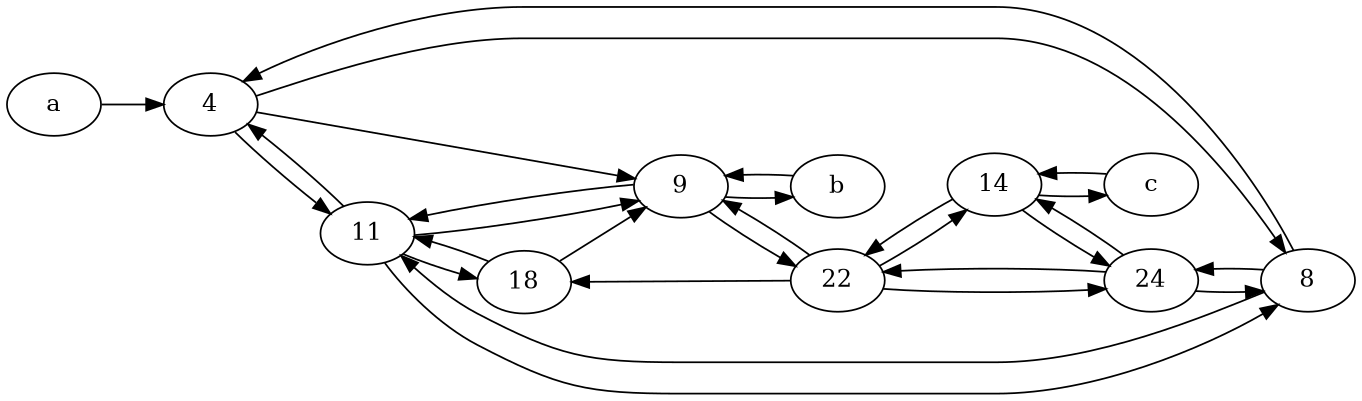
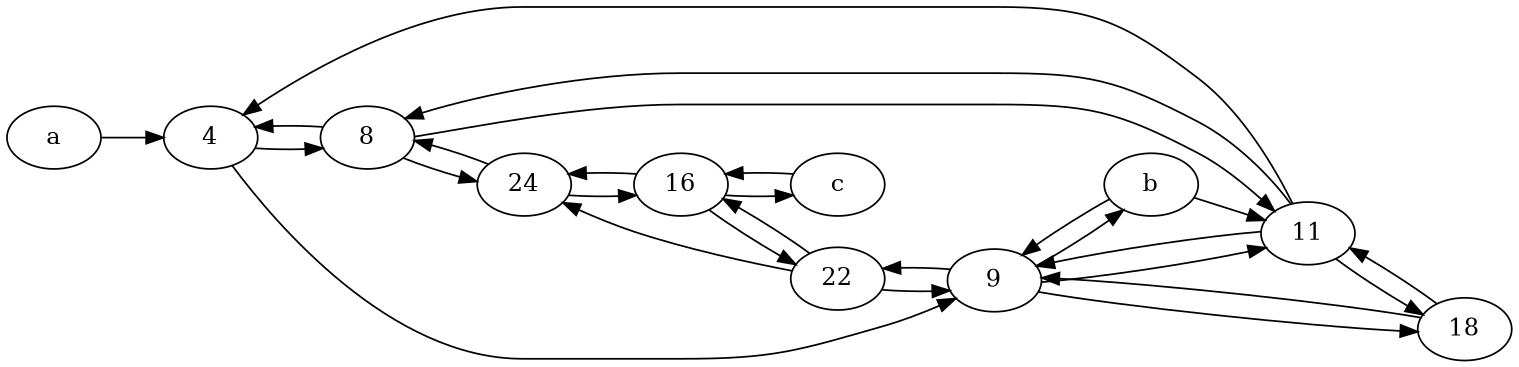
(275, 168) -> (1221, 206)
(994, 185) -> (681, 185)
(1003, 269) -> none
(690, 281) -> (1219, 315)
